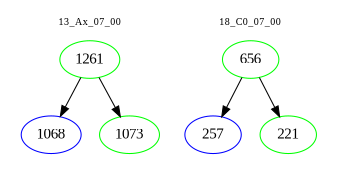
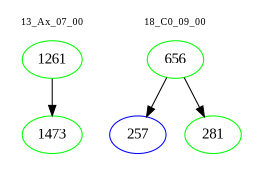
(251, 22) -> (175, 22)
(51, 135) -> none
(130, 135) -> (52, 135)
(288, 135) -> (213, 135)
